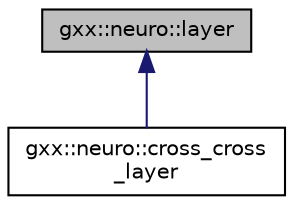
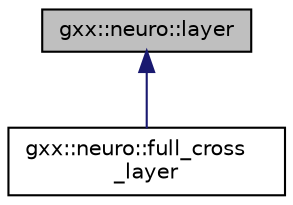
(147, 162) -> (147, 162)
